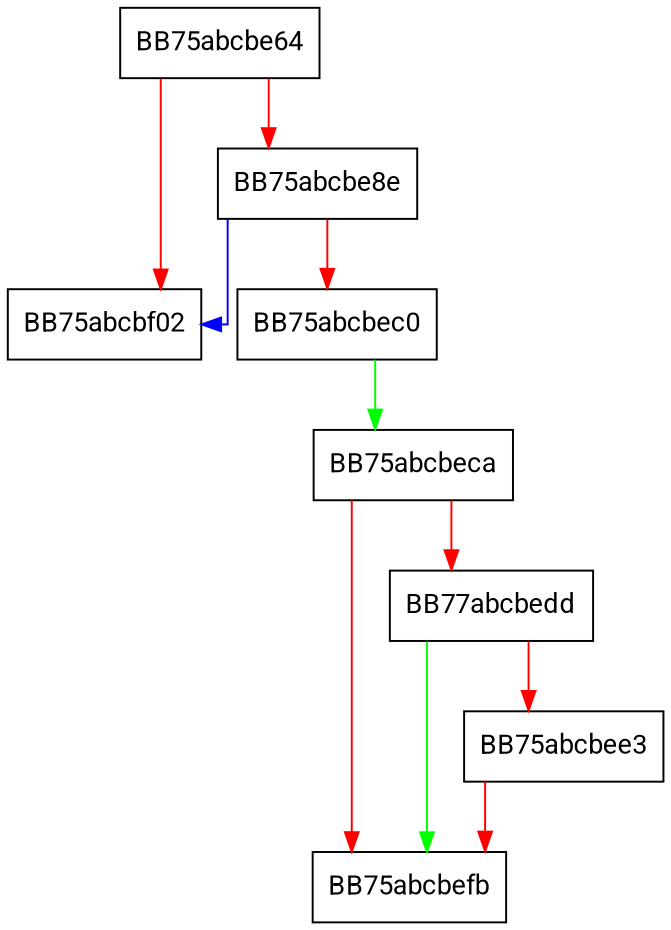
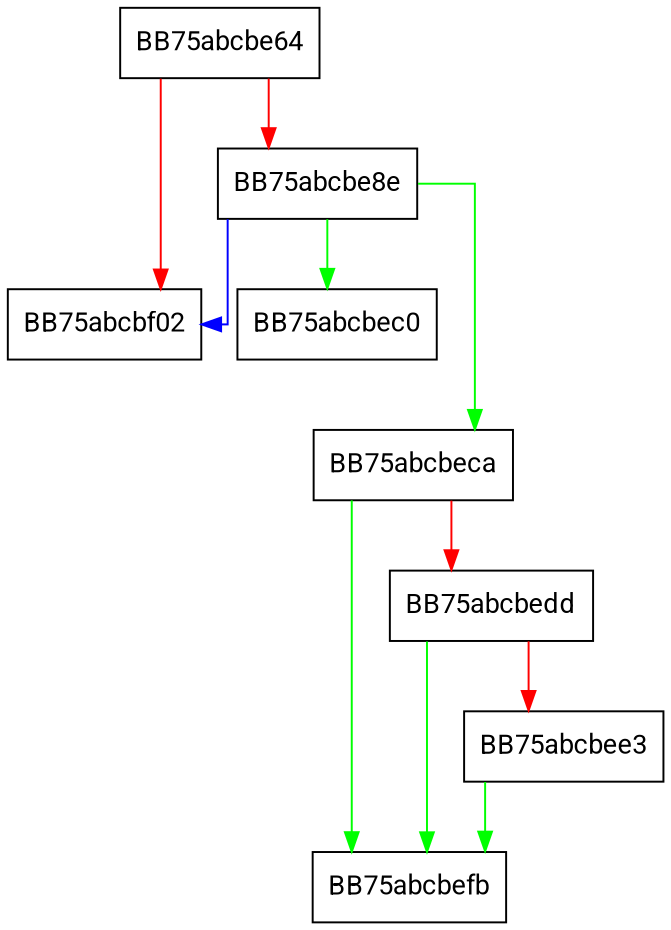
(327, 244) -> (327, 244)
(375, 385) -> (475, 268)
(491, 606) -> (491, 606)
(352, 666) -> (352, 666)
(485, 807) -> (485, 807)
